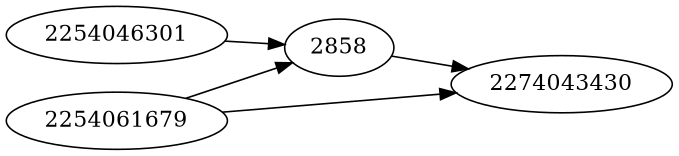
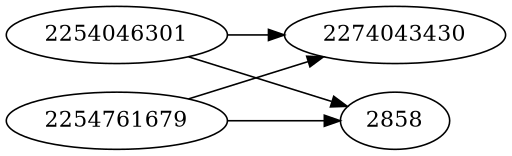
(422, 61) -> (248, 35)
(117, 121) -> (117, 121)
